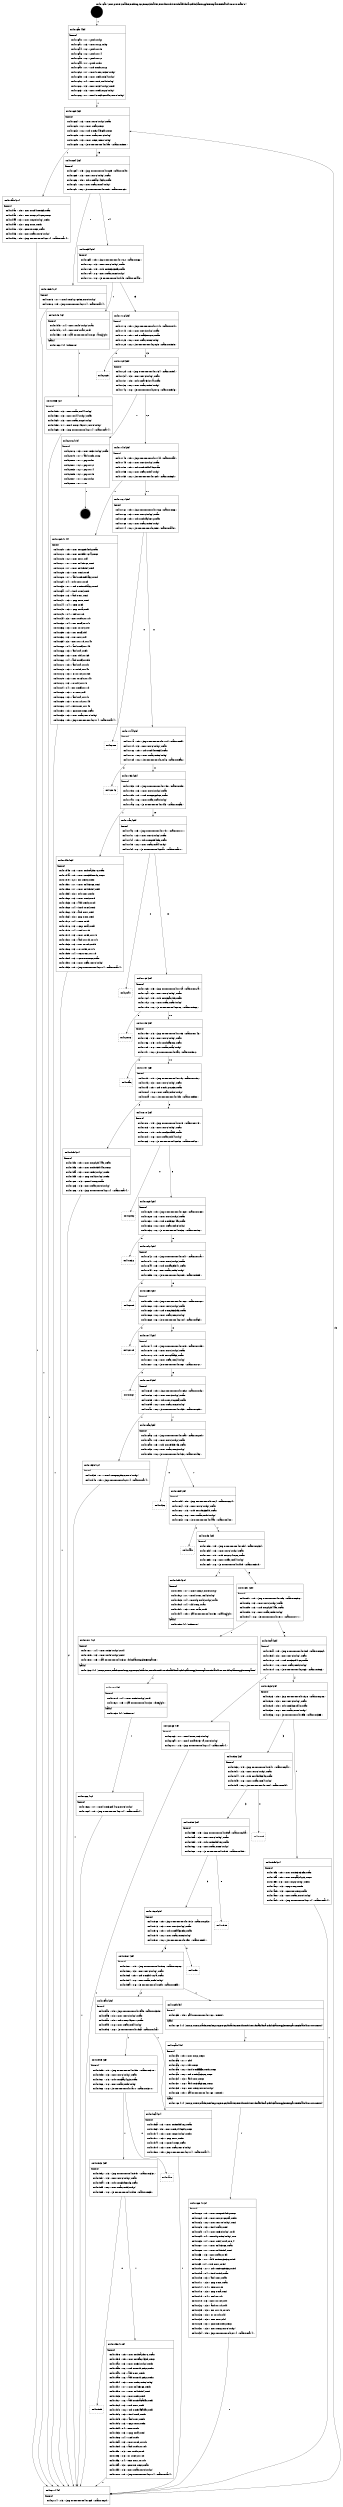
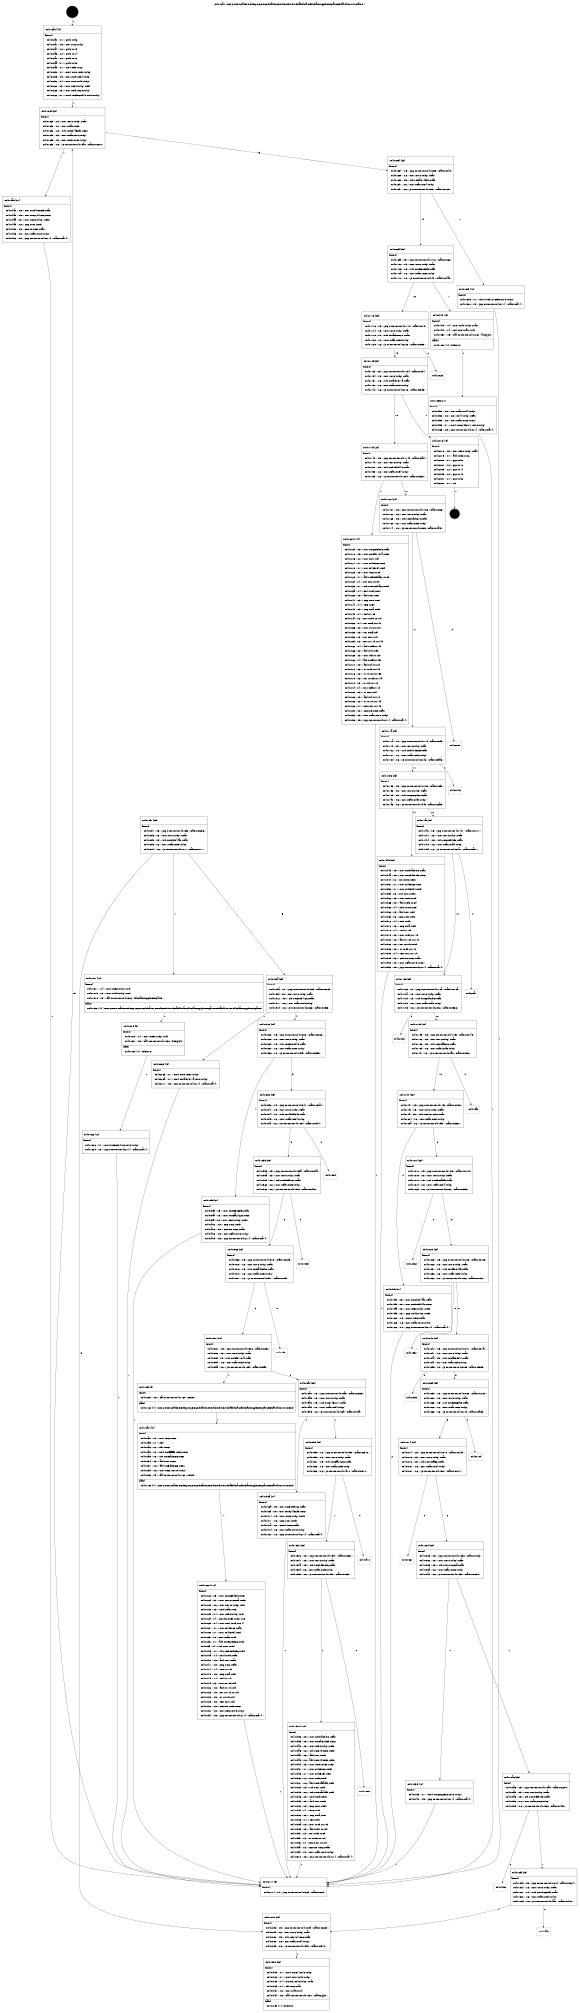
(123, 813) -> (414, 813)
(250, 1576) -> (80, 1457)
